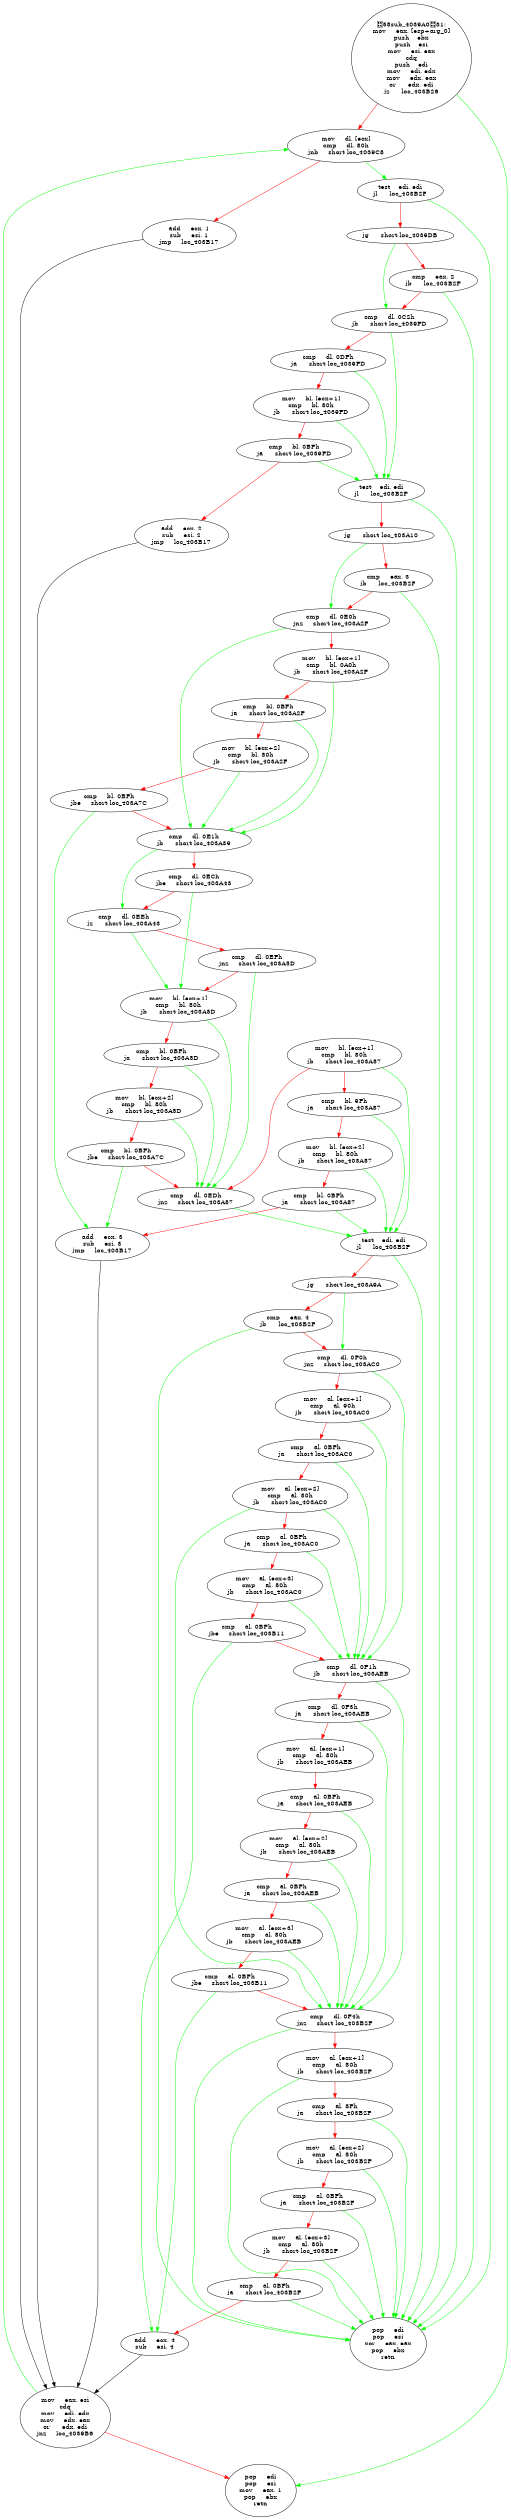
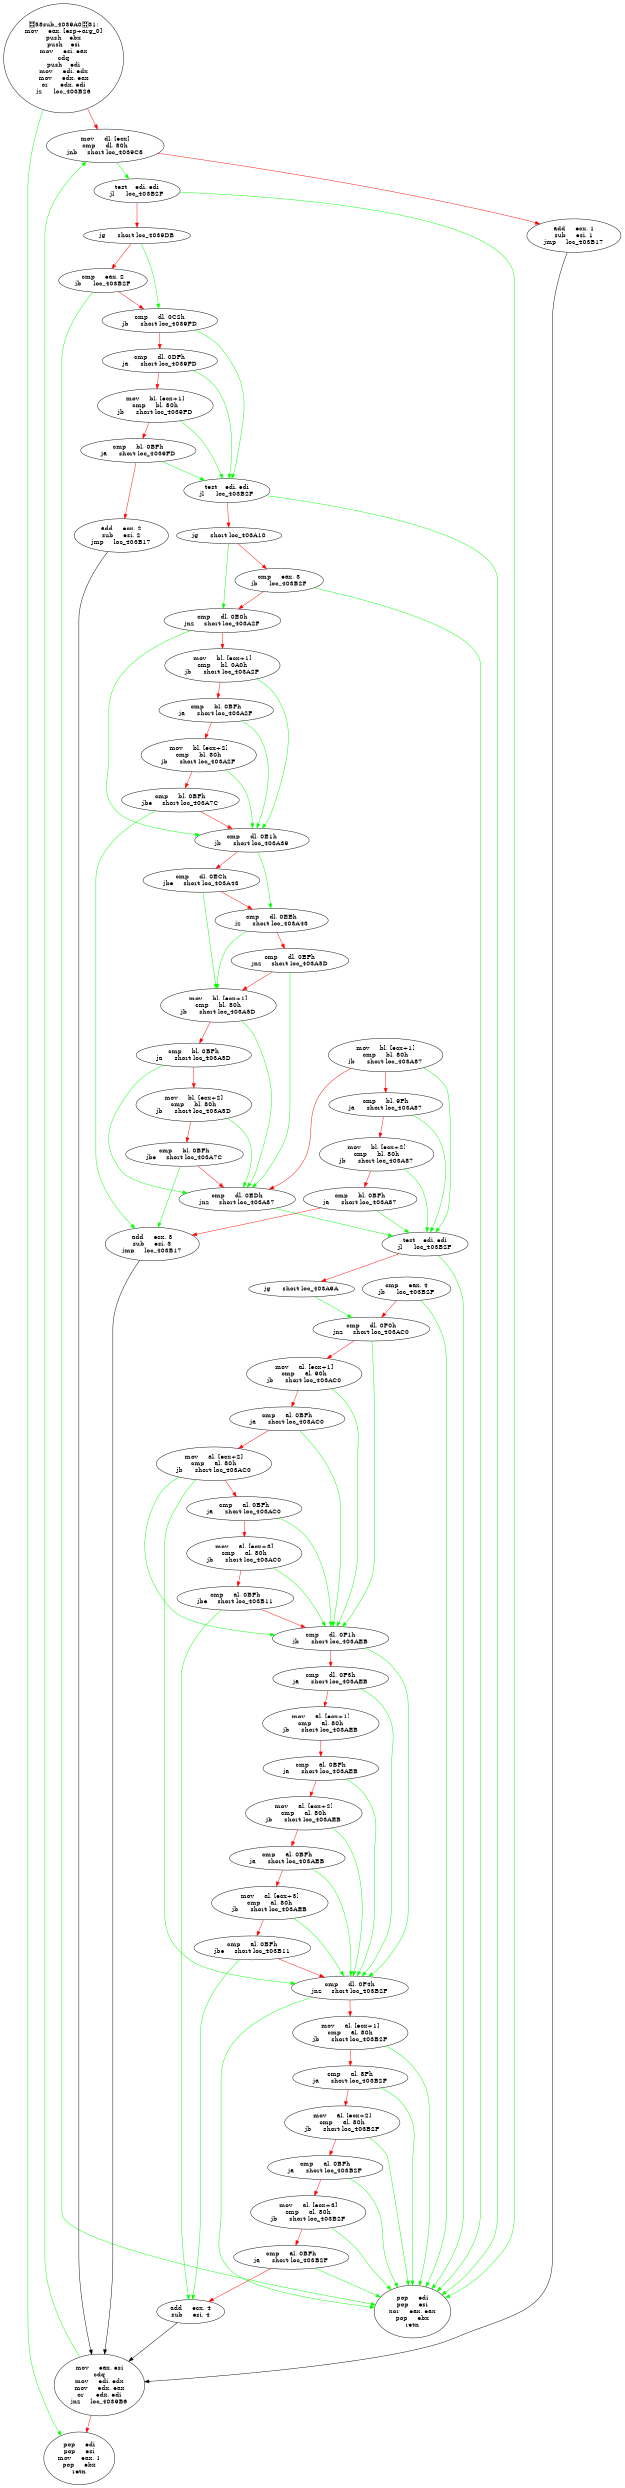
(321, 1300) -> none
